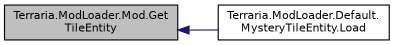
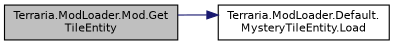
(204, 30) -> (192, 15)
